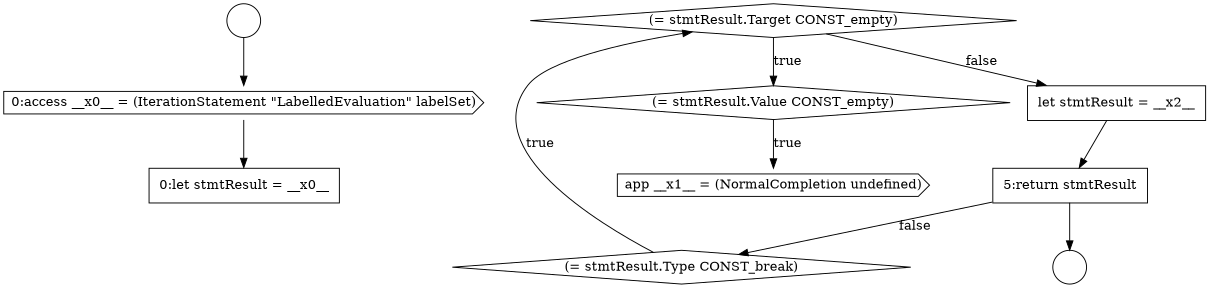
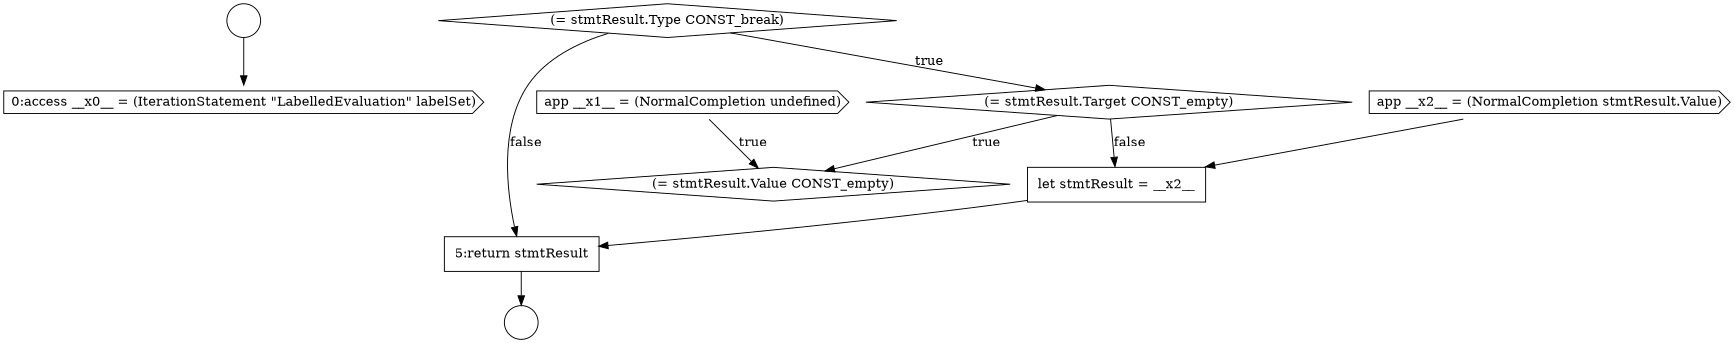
none -> (1550, 102)
(773, 139) -> (730, 140)
(244, 185) -> none
(870, 227) -> (517, 107)
